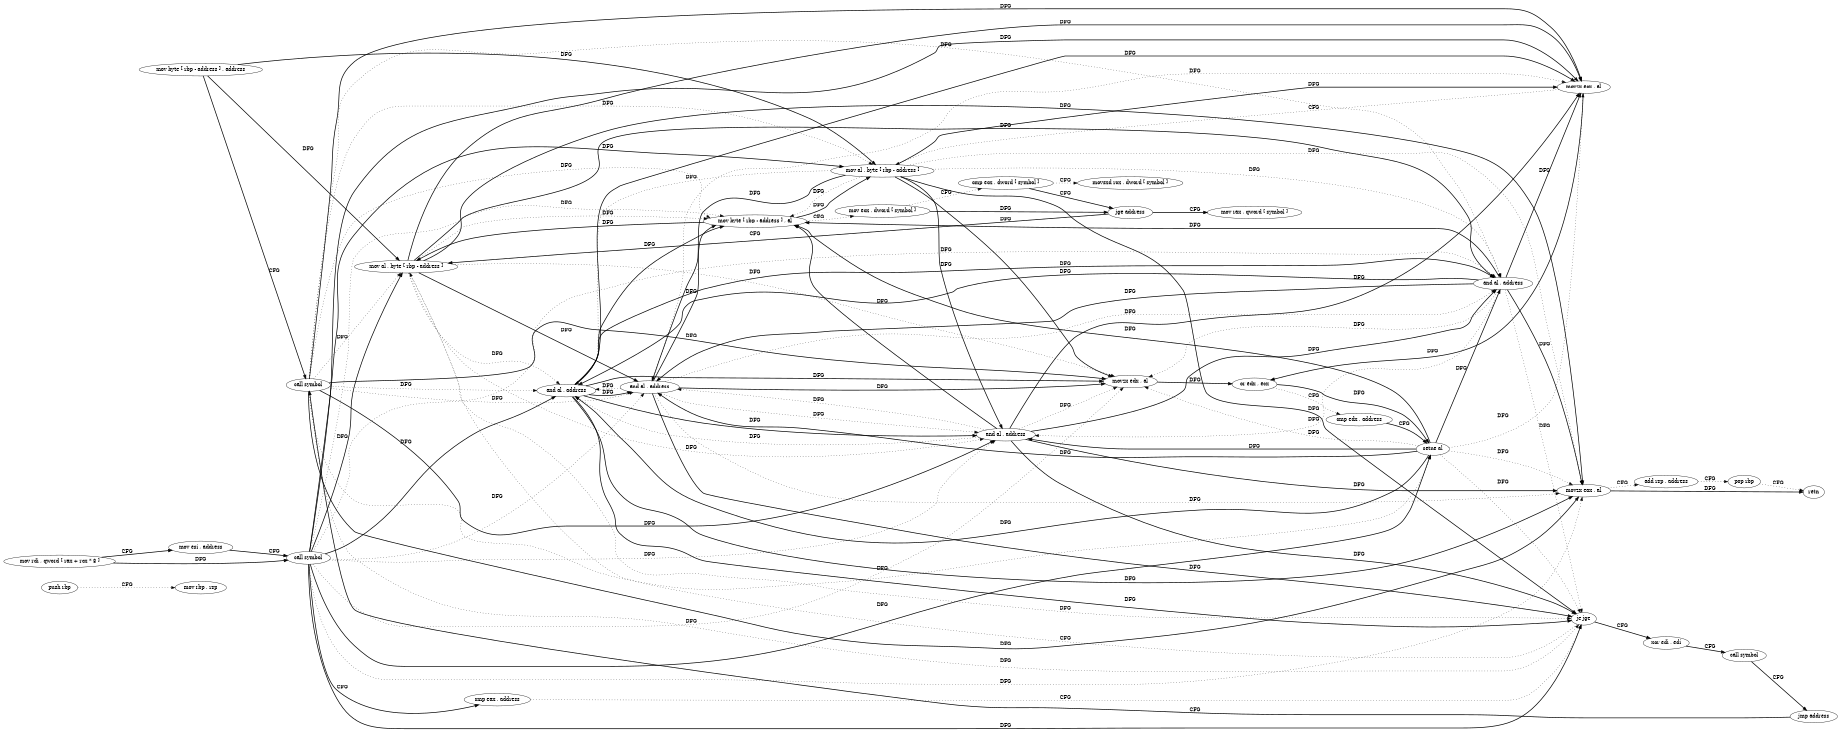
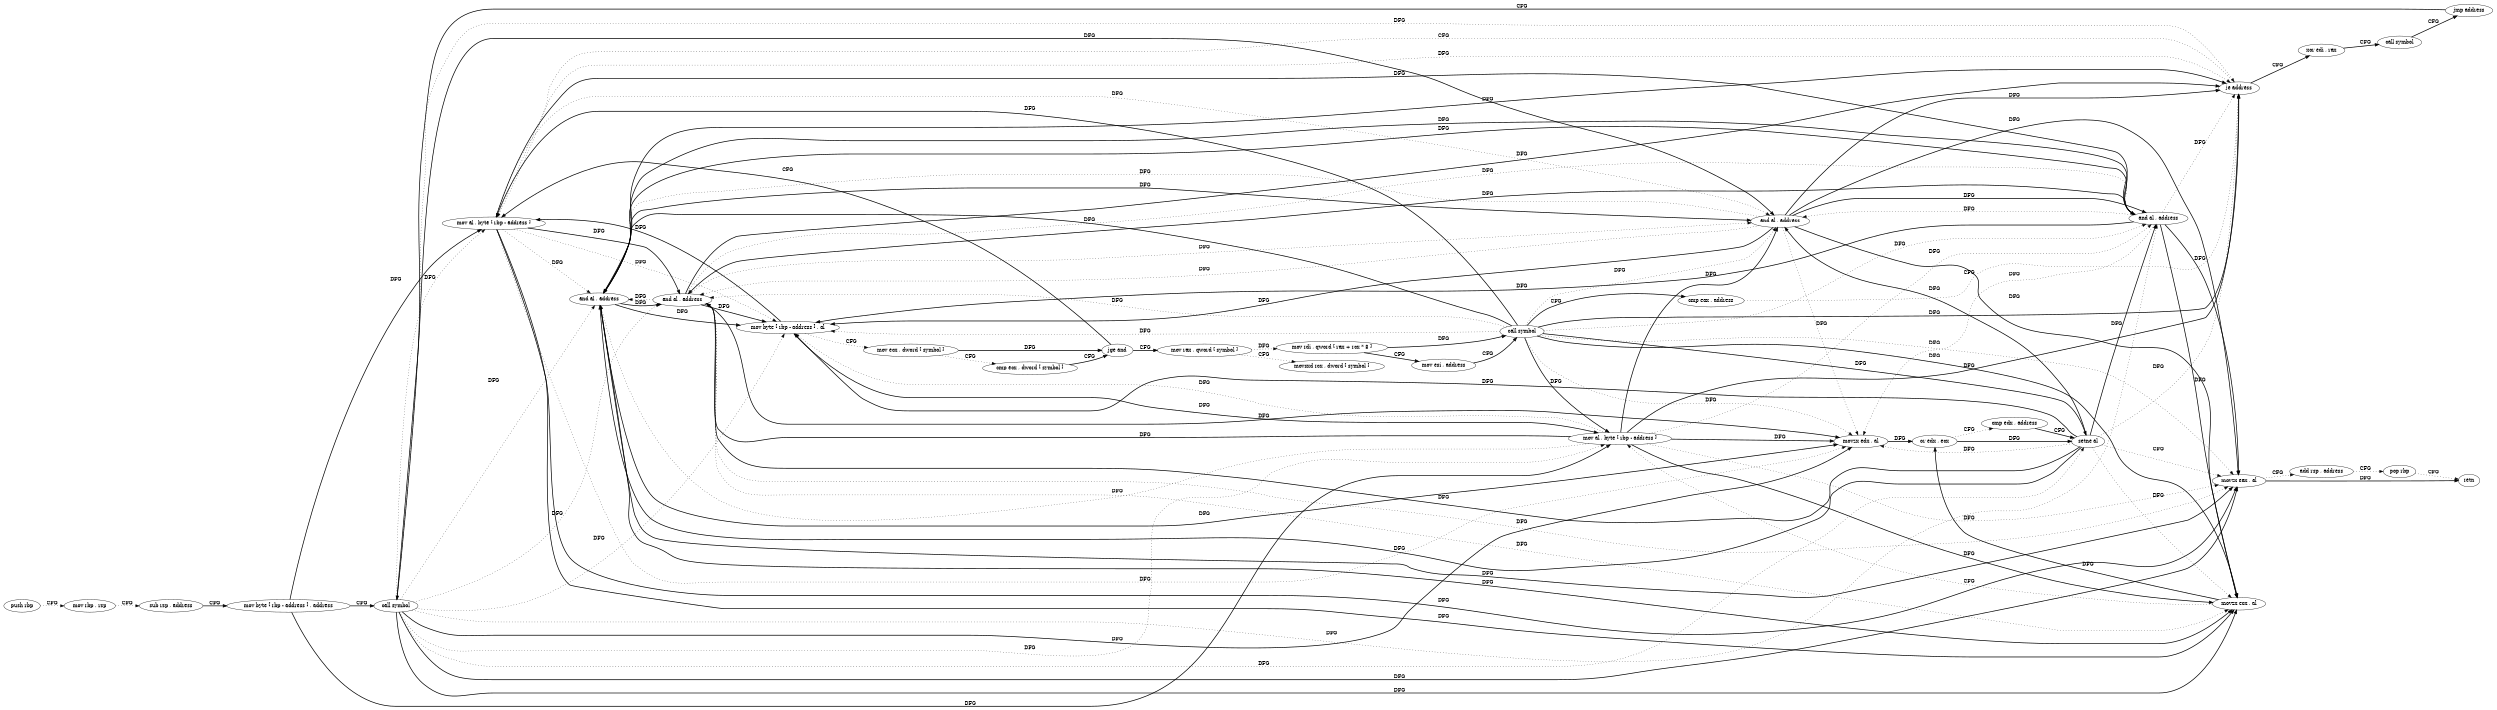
(1064, 183) -> (1265, 358)
(1130, 212) -> (1117, 350)
none -> (1262, 349)
(1503, 452) -> (2158, 449)
none -> (171, 606)
(1584, 619) -> (2239, 88)
(1666, 643) -> (2322, 50)
